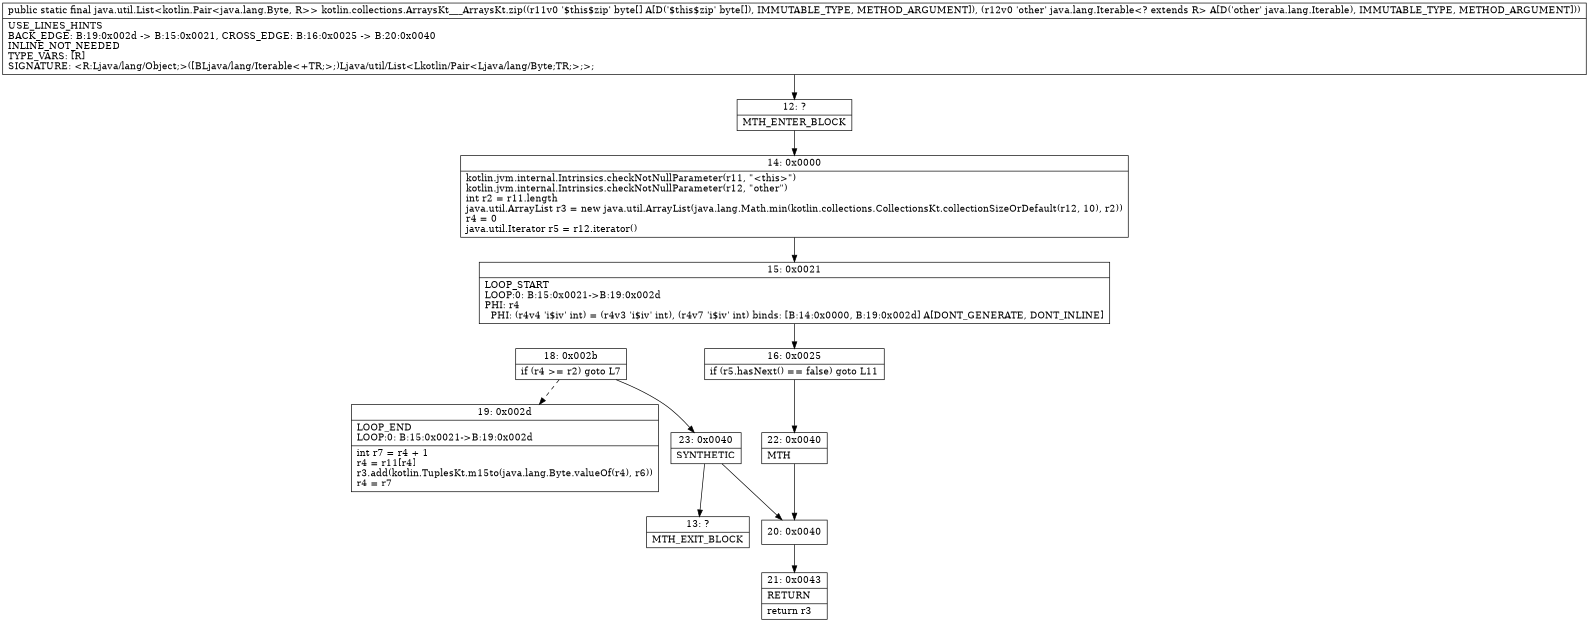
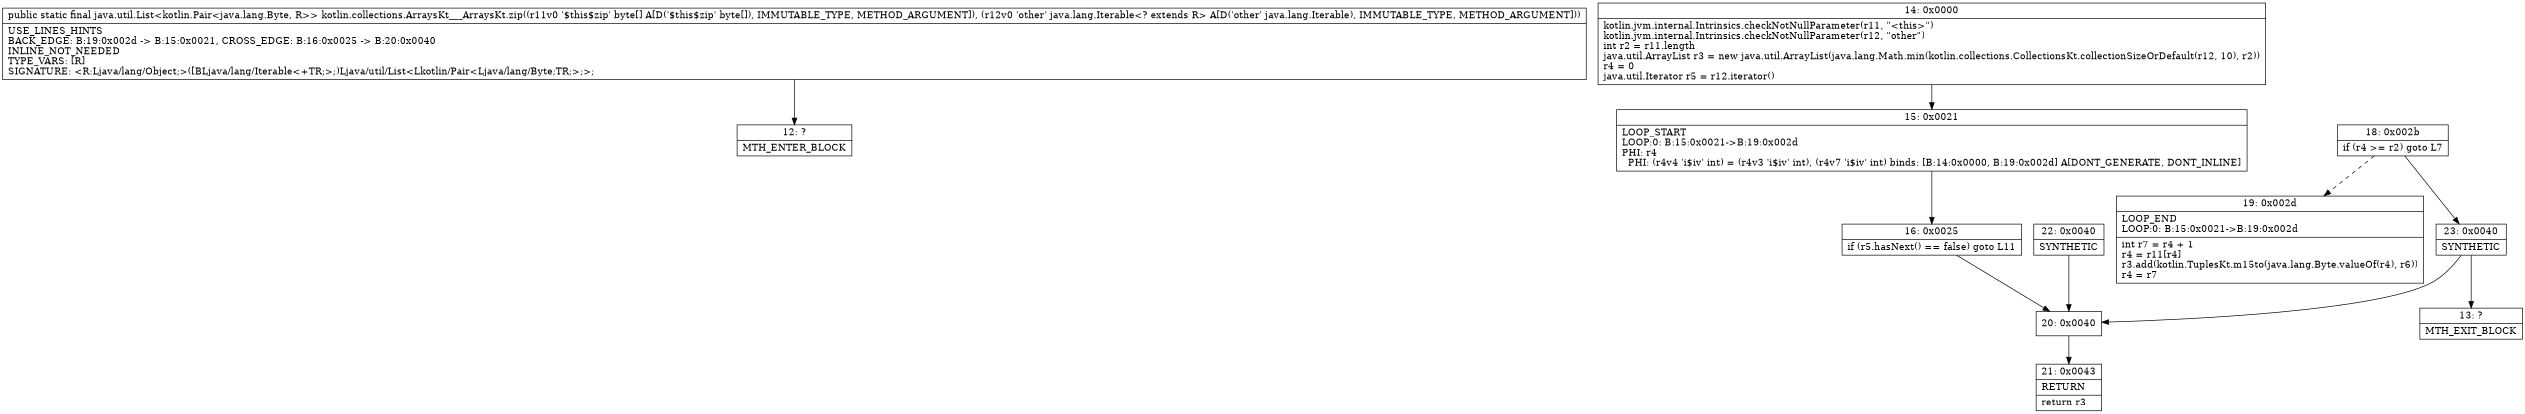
(794, 140) -> none
(794, 403) -> (2000, 282)
(779, 456) -> (2069, 247)
